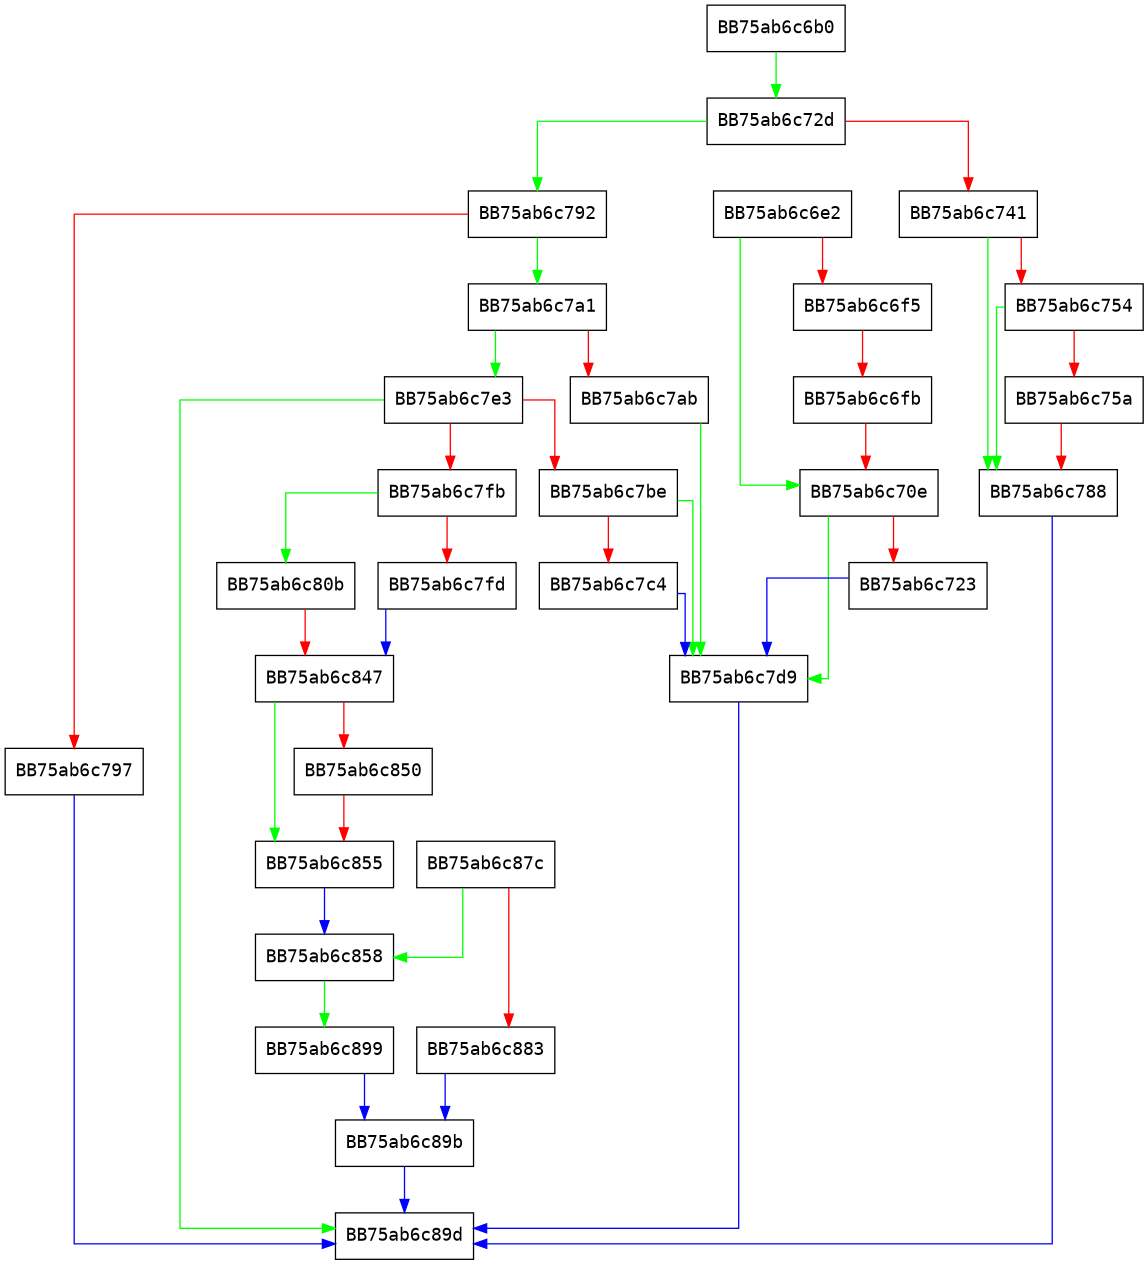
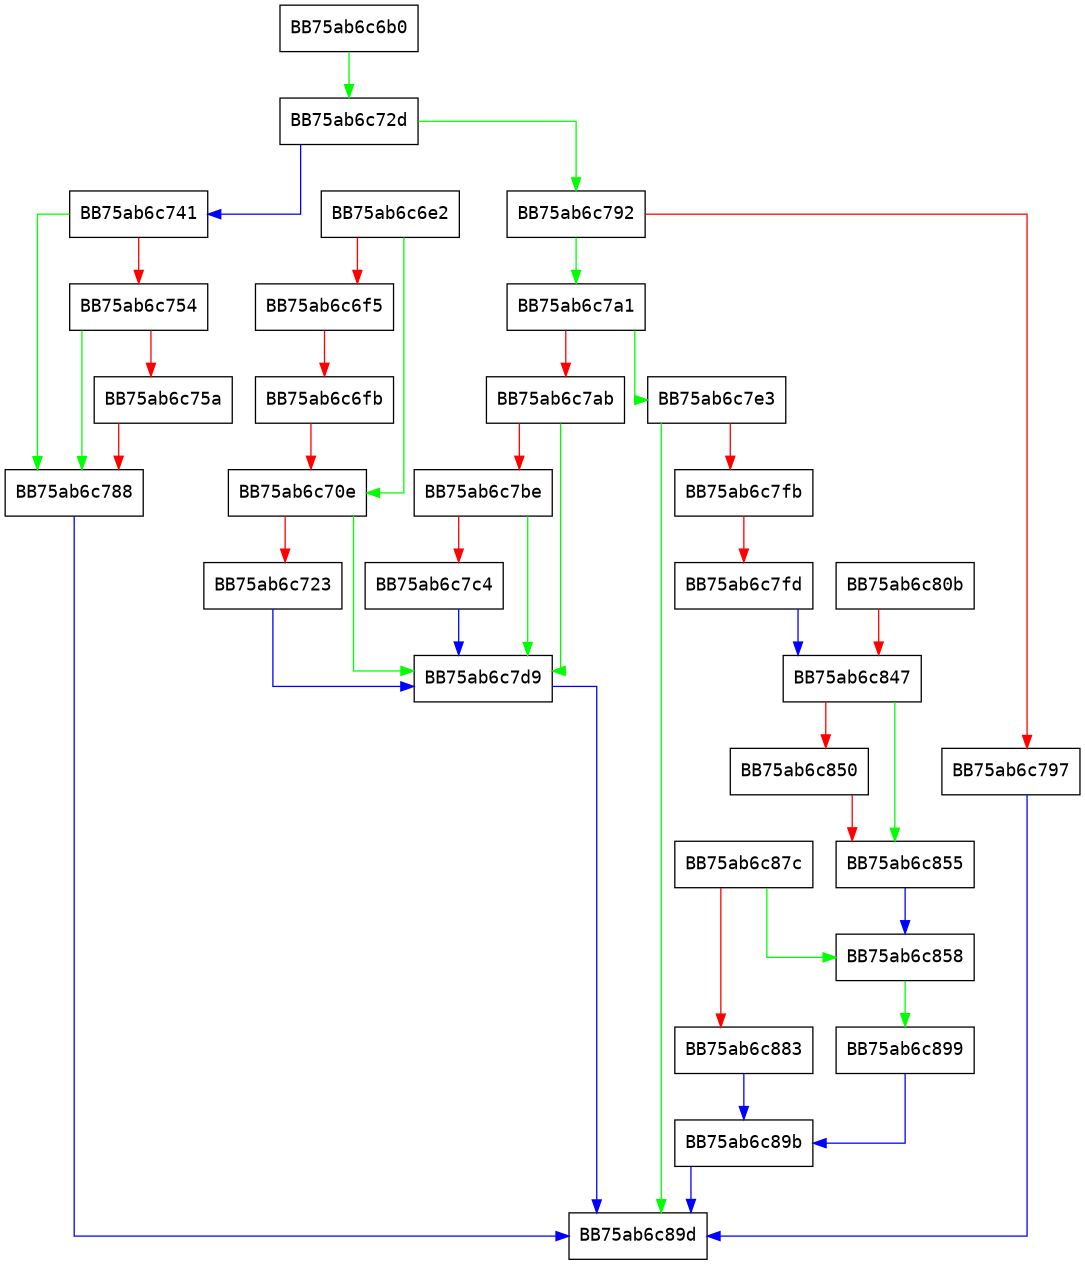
(935, 121) -> (295, 214)
(555, 412) -> (519, 440)
(303, 493) -> none
